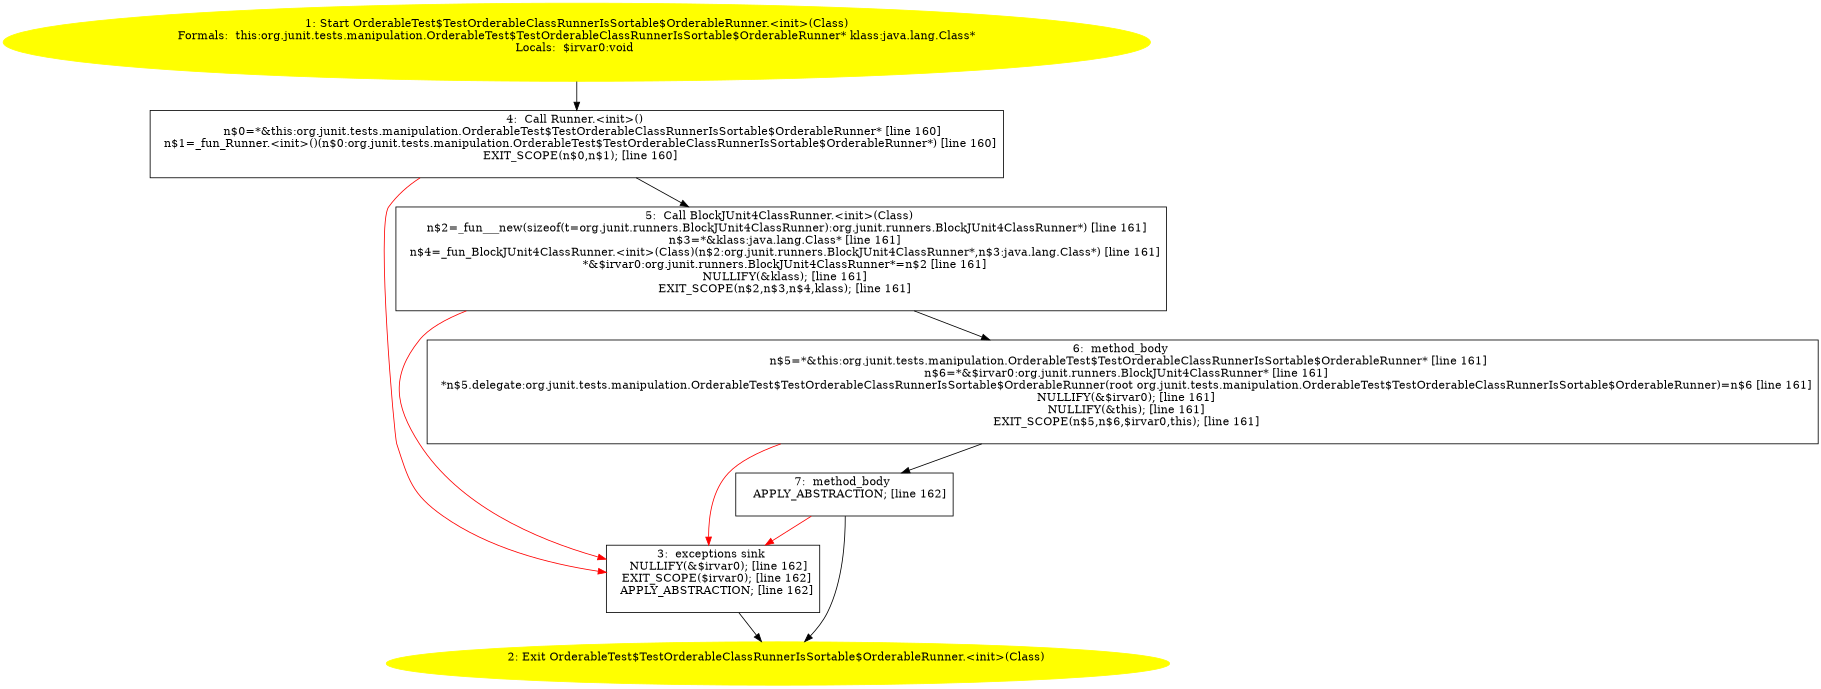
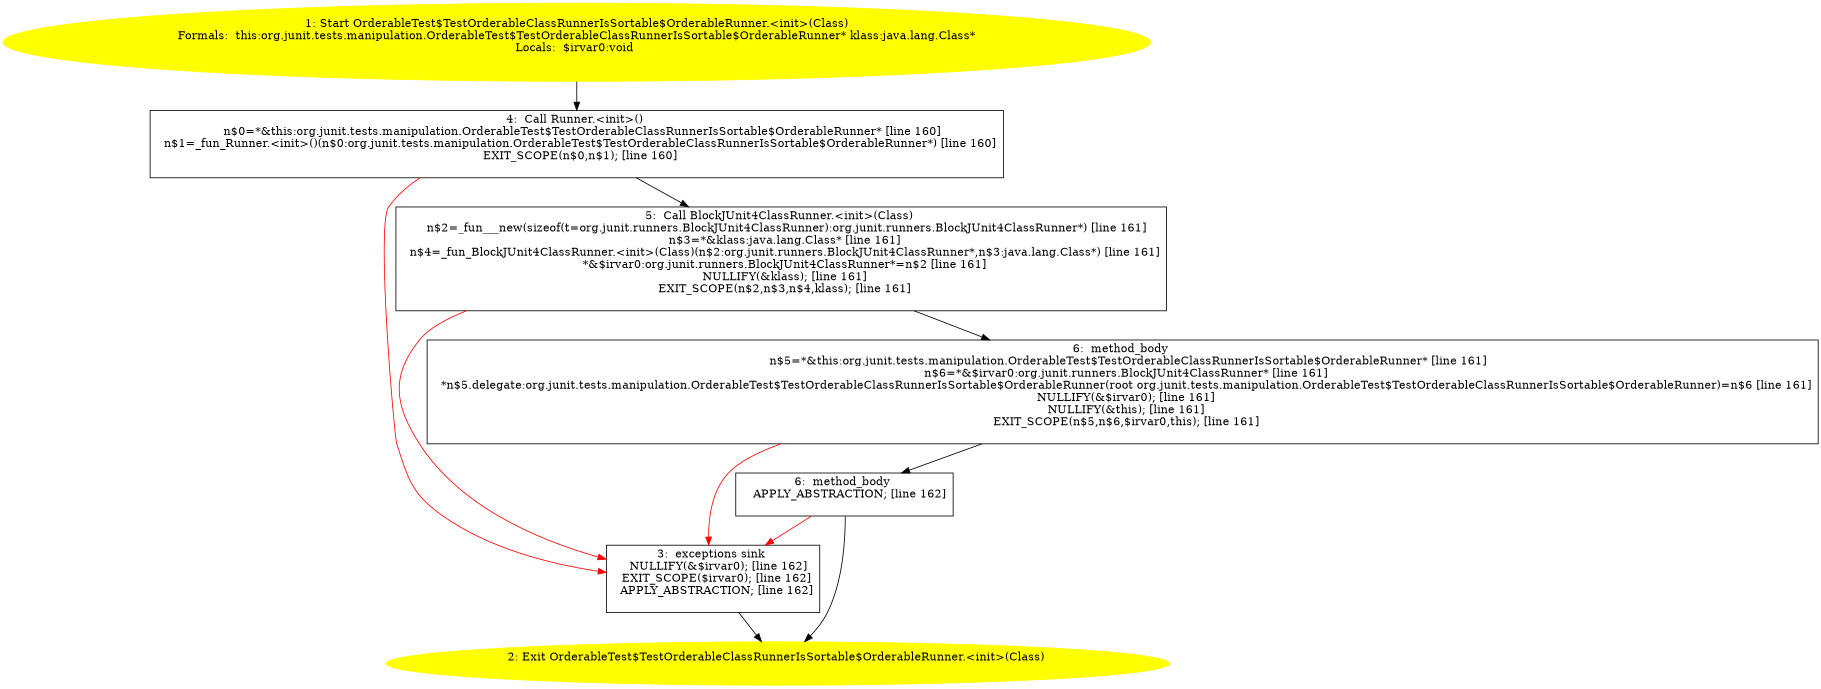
(844, 495) -> (844, 495)
